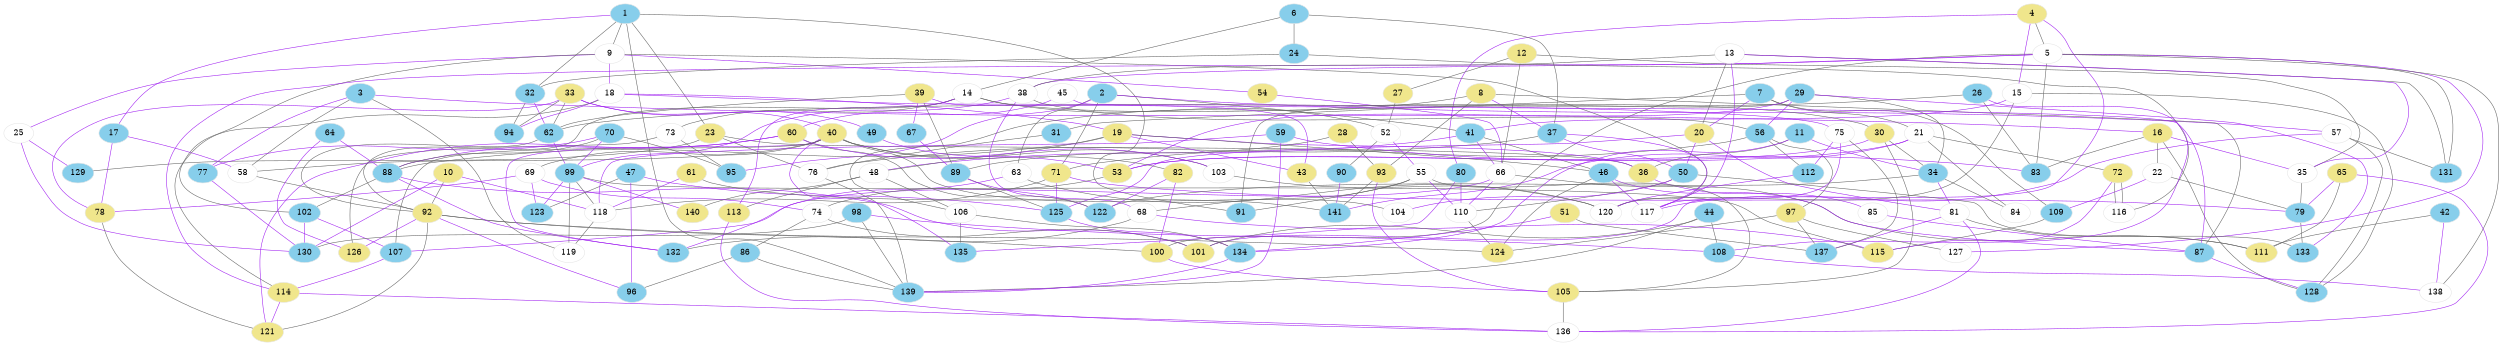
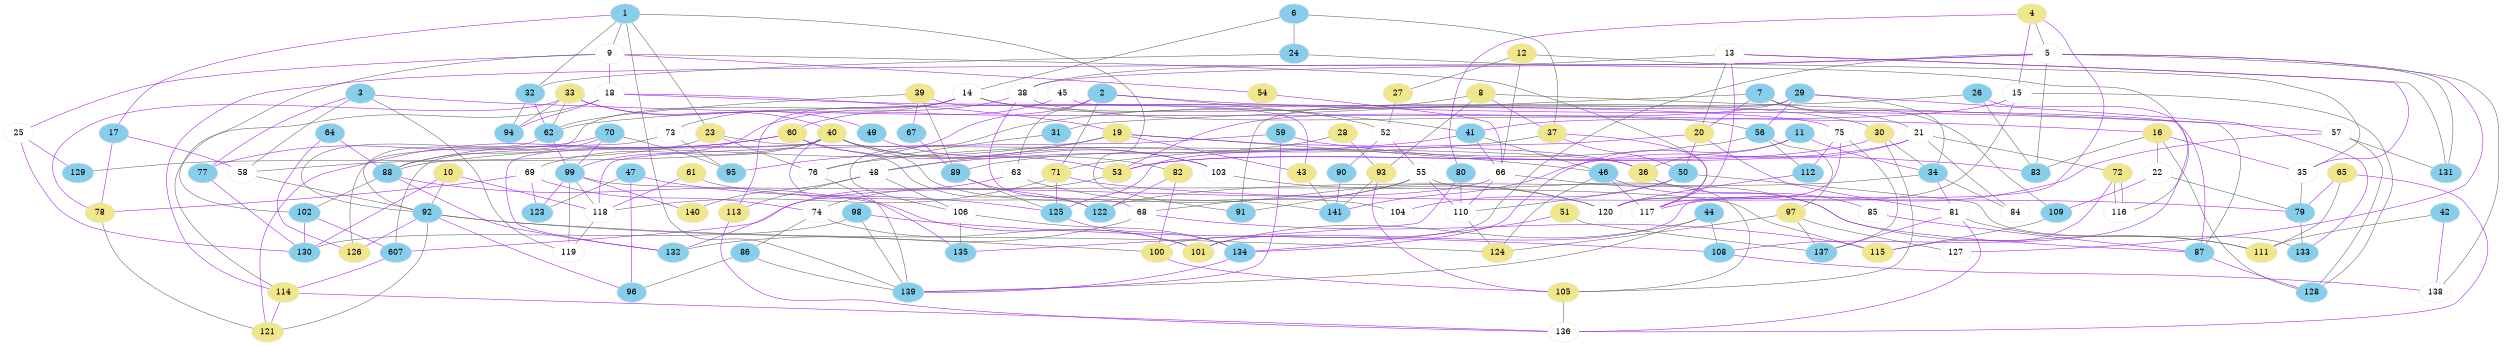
(1552, 133) -> (1552, 133)
(427, 213) -> (427, 213)
(396, 253) -> (396, 253)
